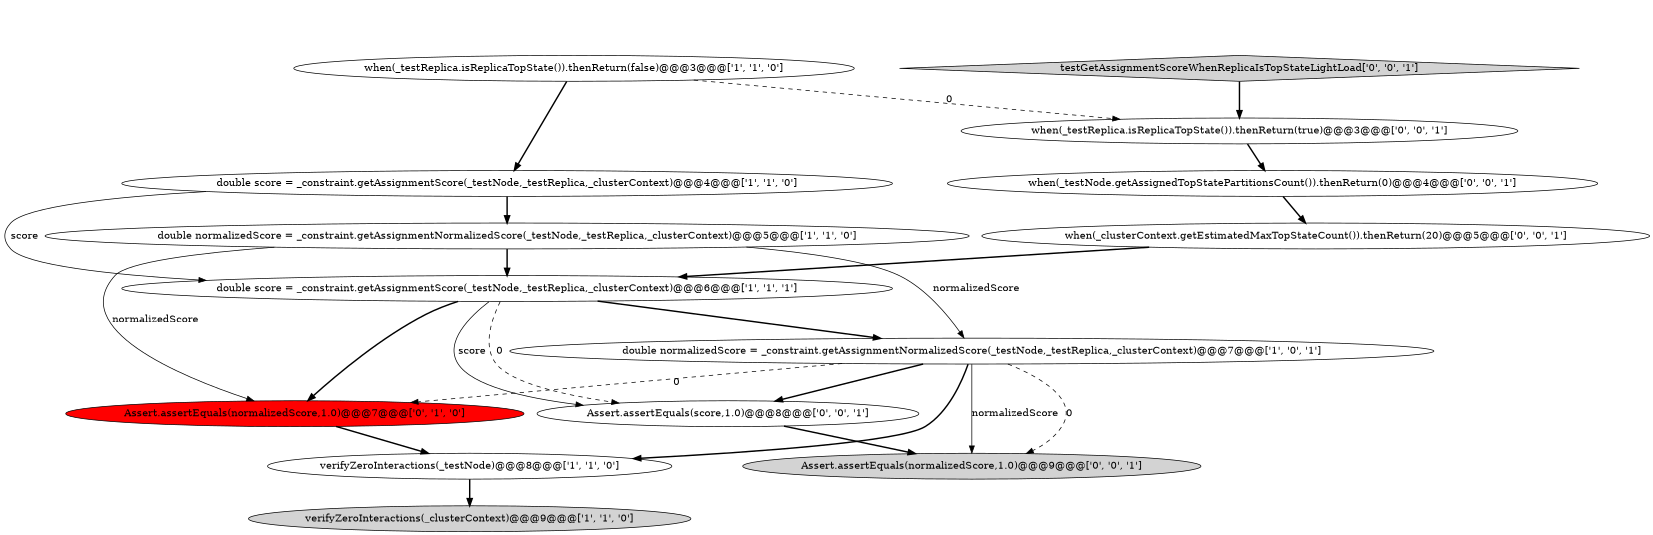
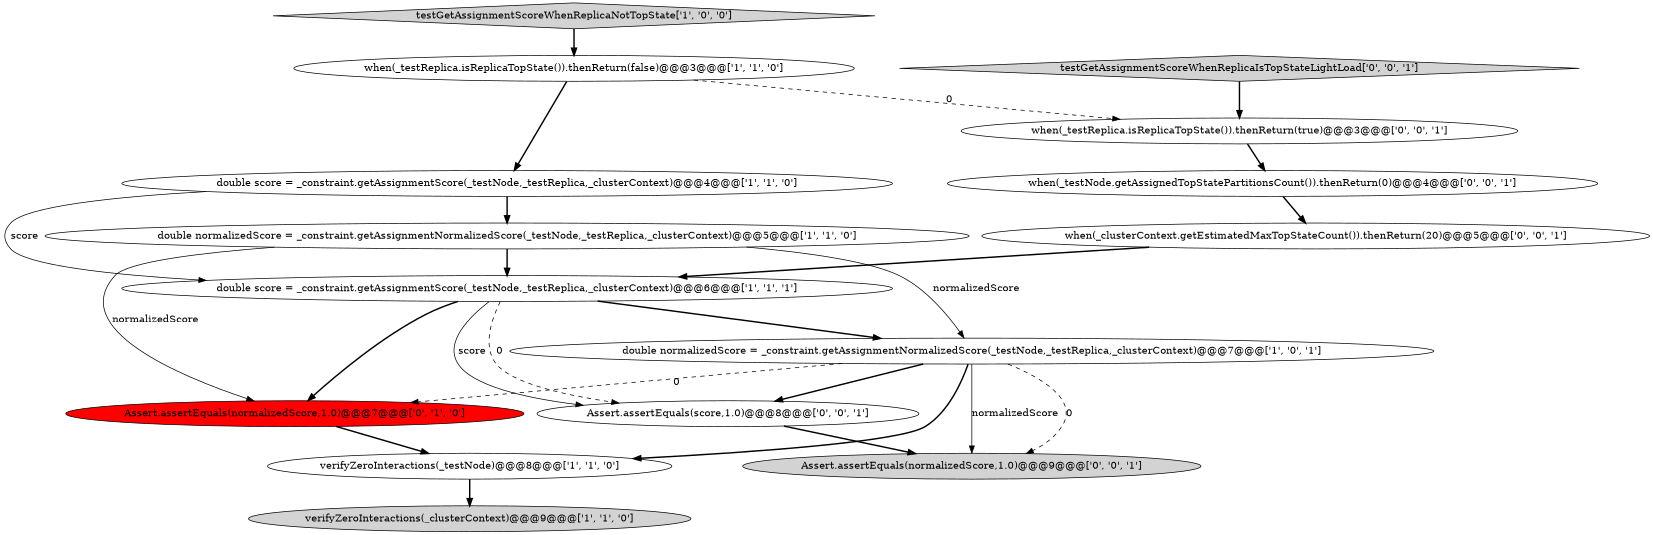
none -> (574, 16)
